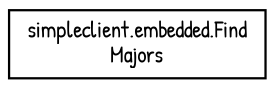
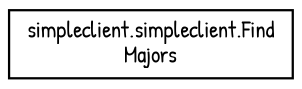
(137, 44) -> (151, 44)
